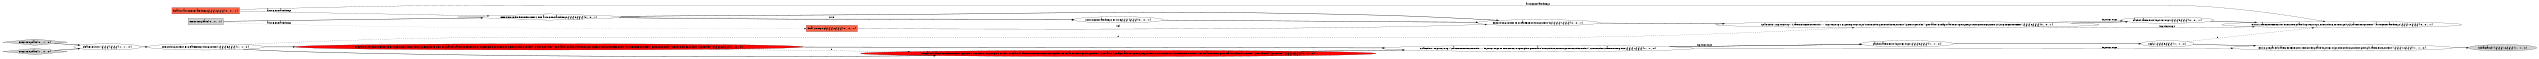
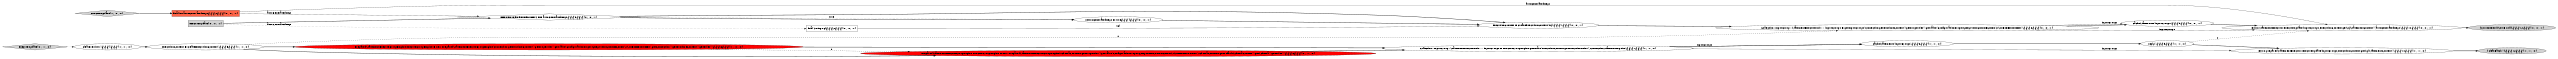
(832, 28) -> (832, 28)
none -> (2512, 28)
(66, 44) -> (70, 47)
(66, 50) -> (155, 13)
